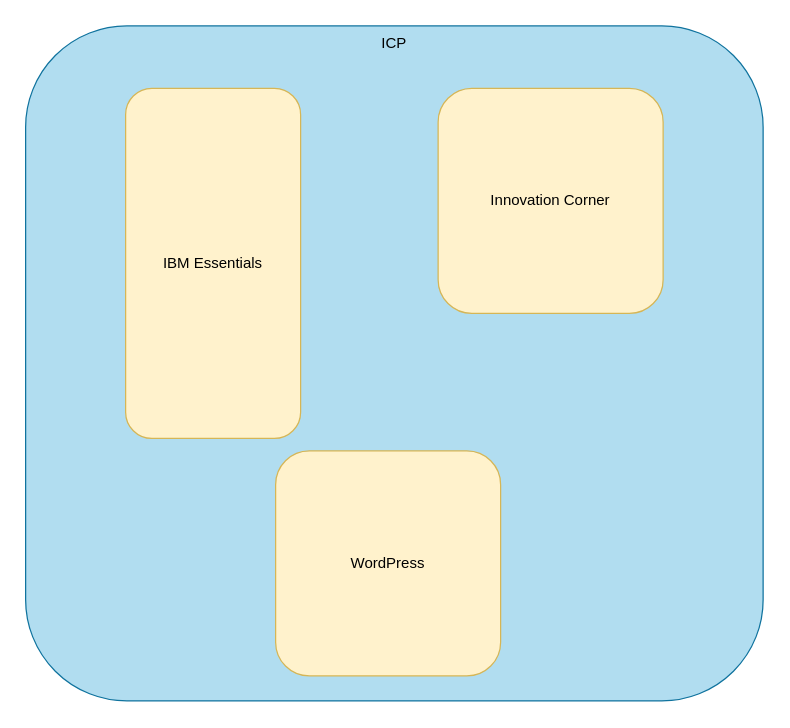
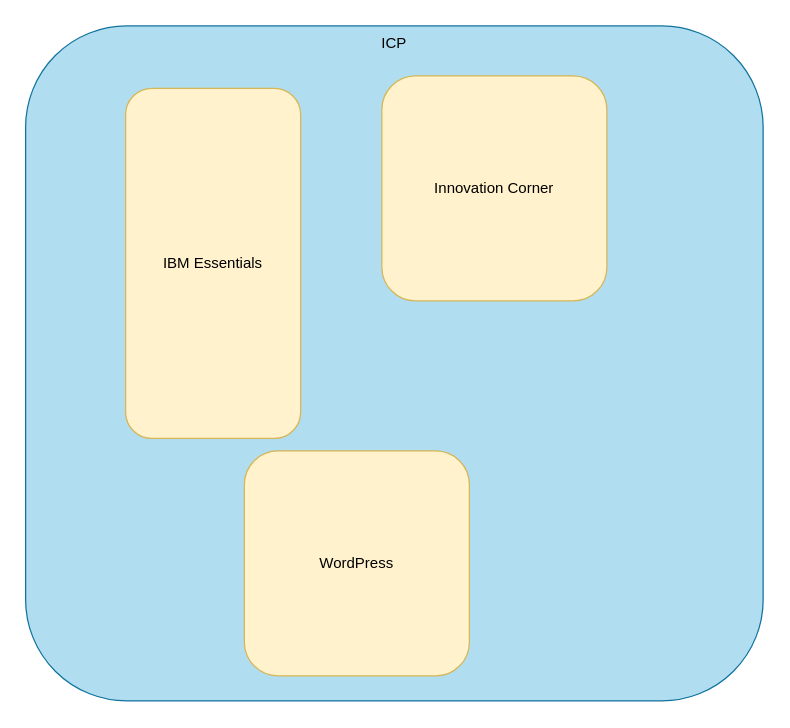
(551, 201) -> (494, 188)
(388, 563) -> (357, 563)
